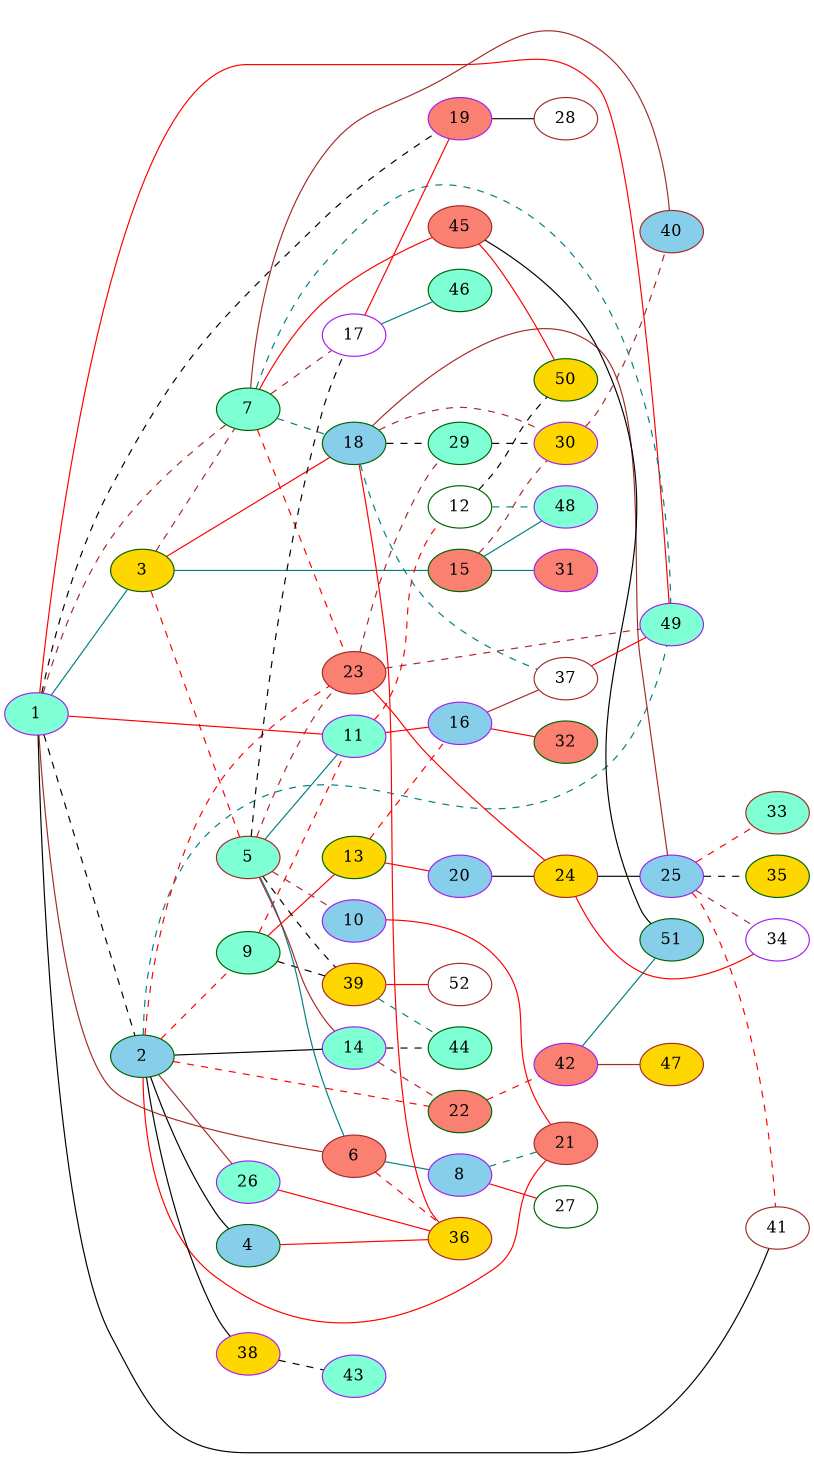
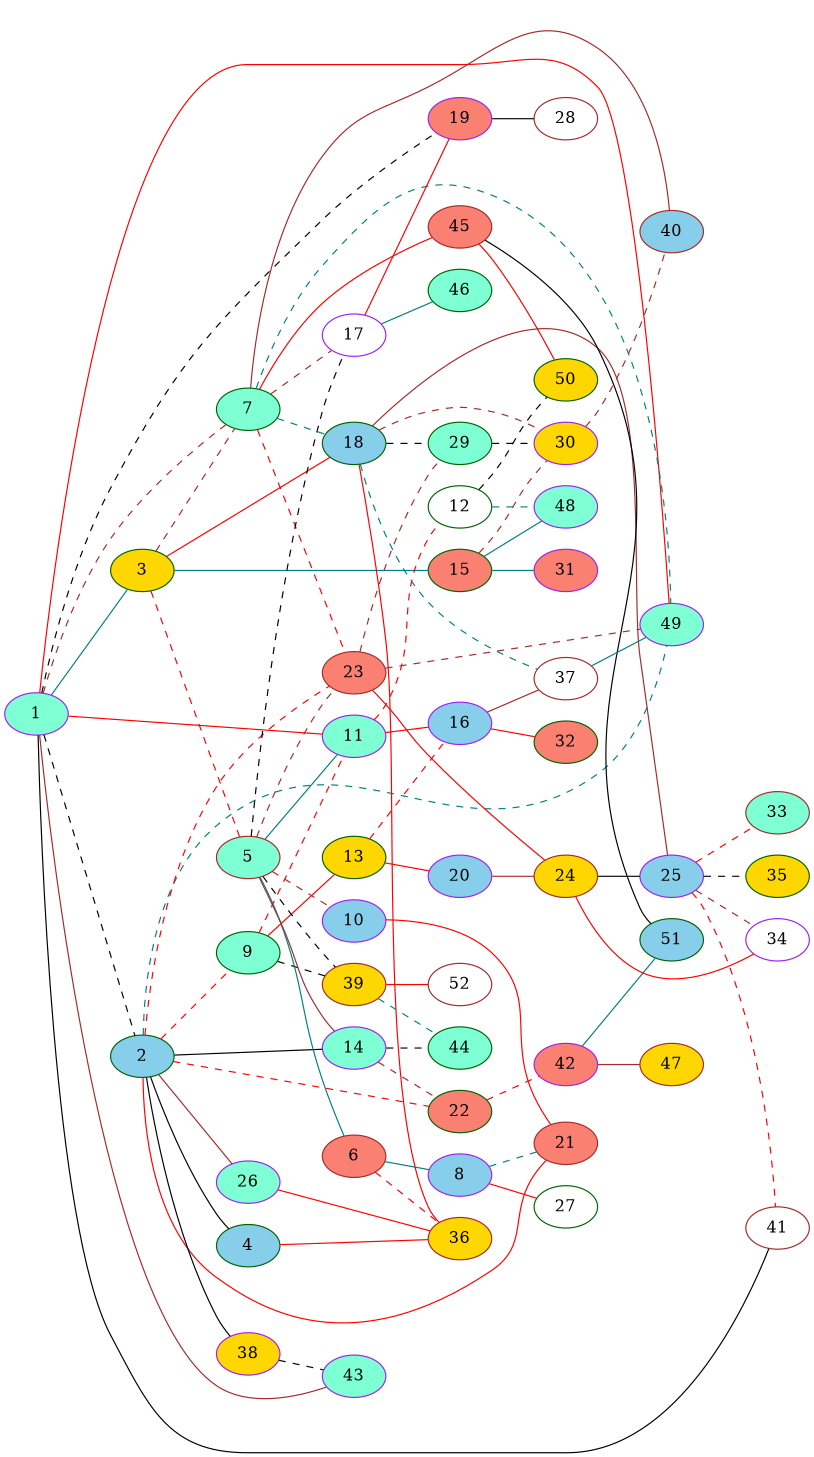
(626, 648) -> (626, 648)
(513, 876) -> (513, 876)
(81, 1025) -> (103, 1129)
